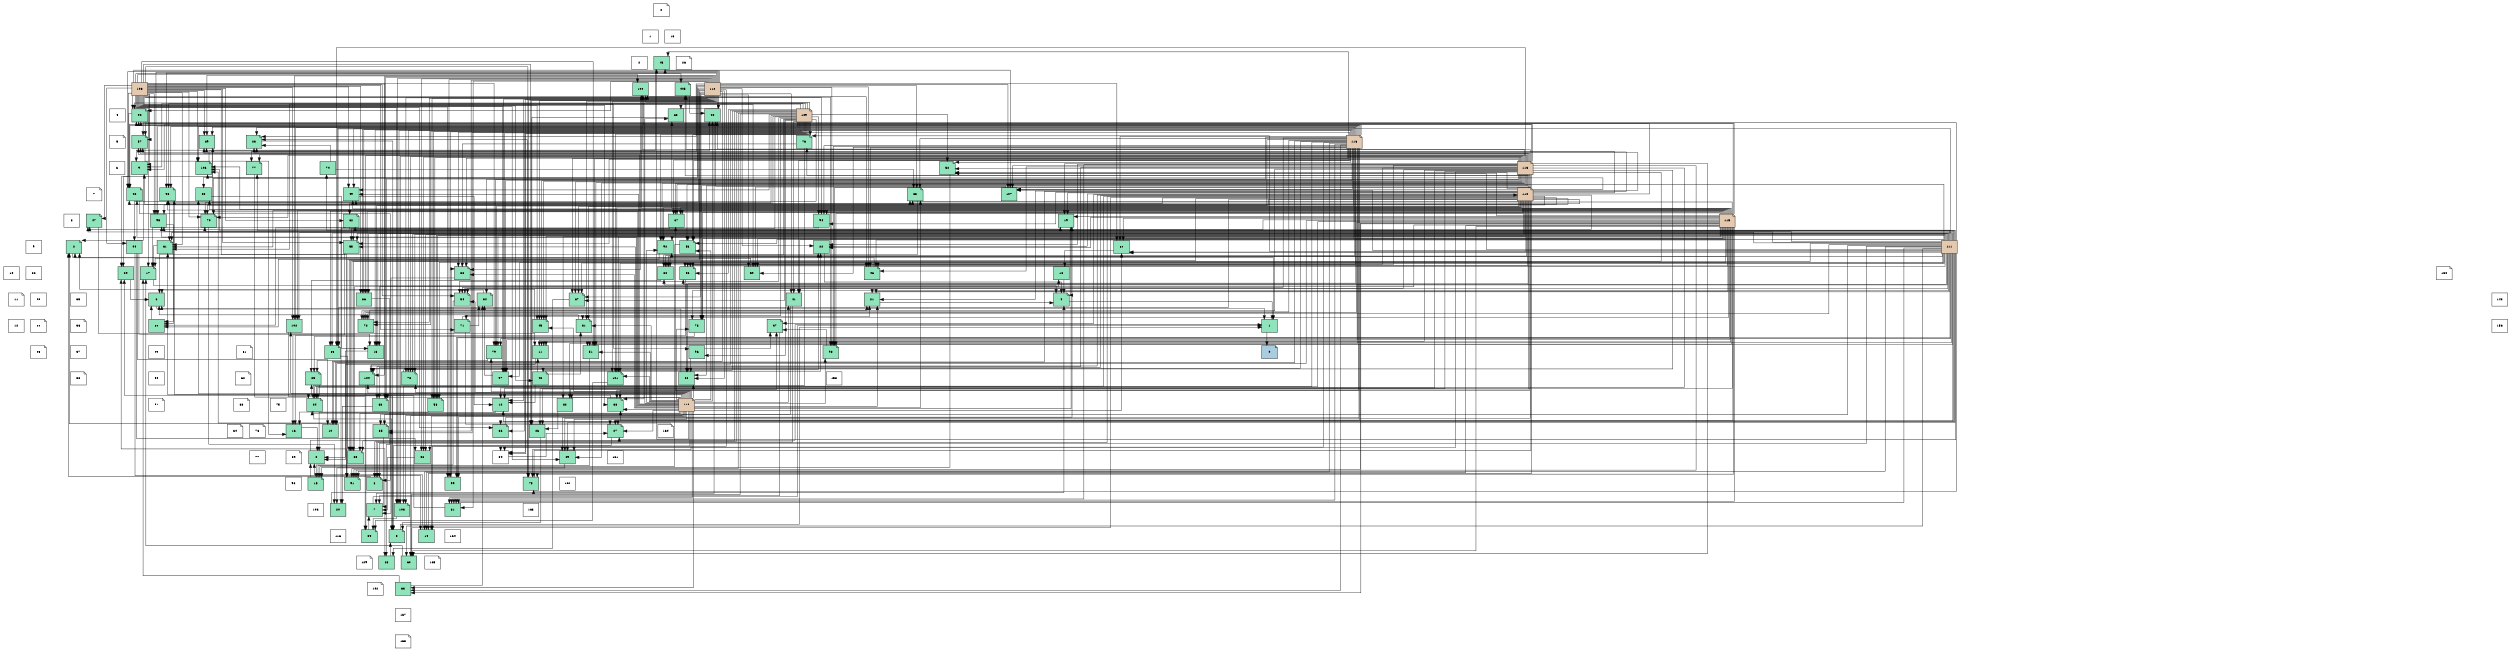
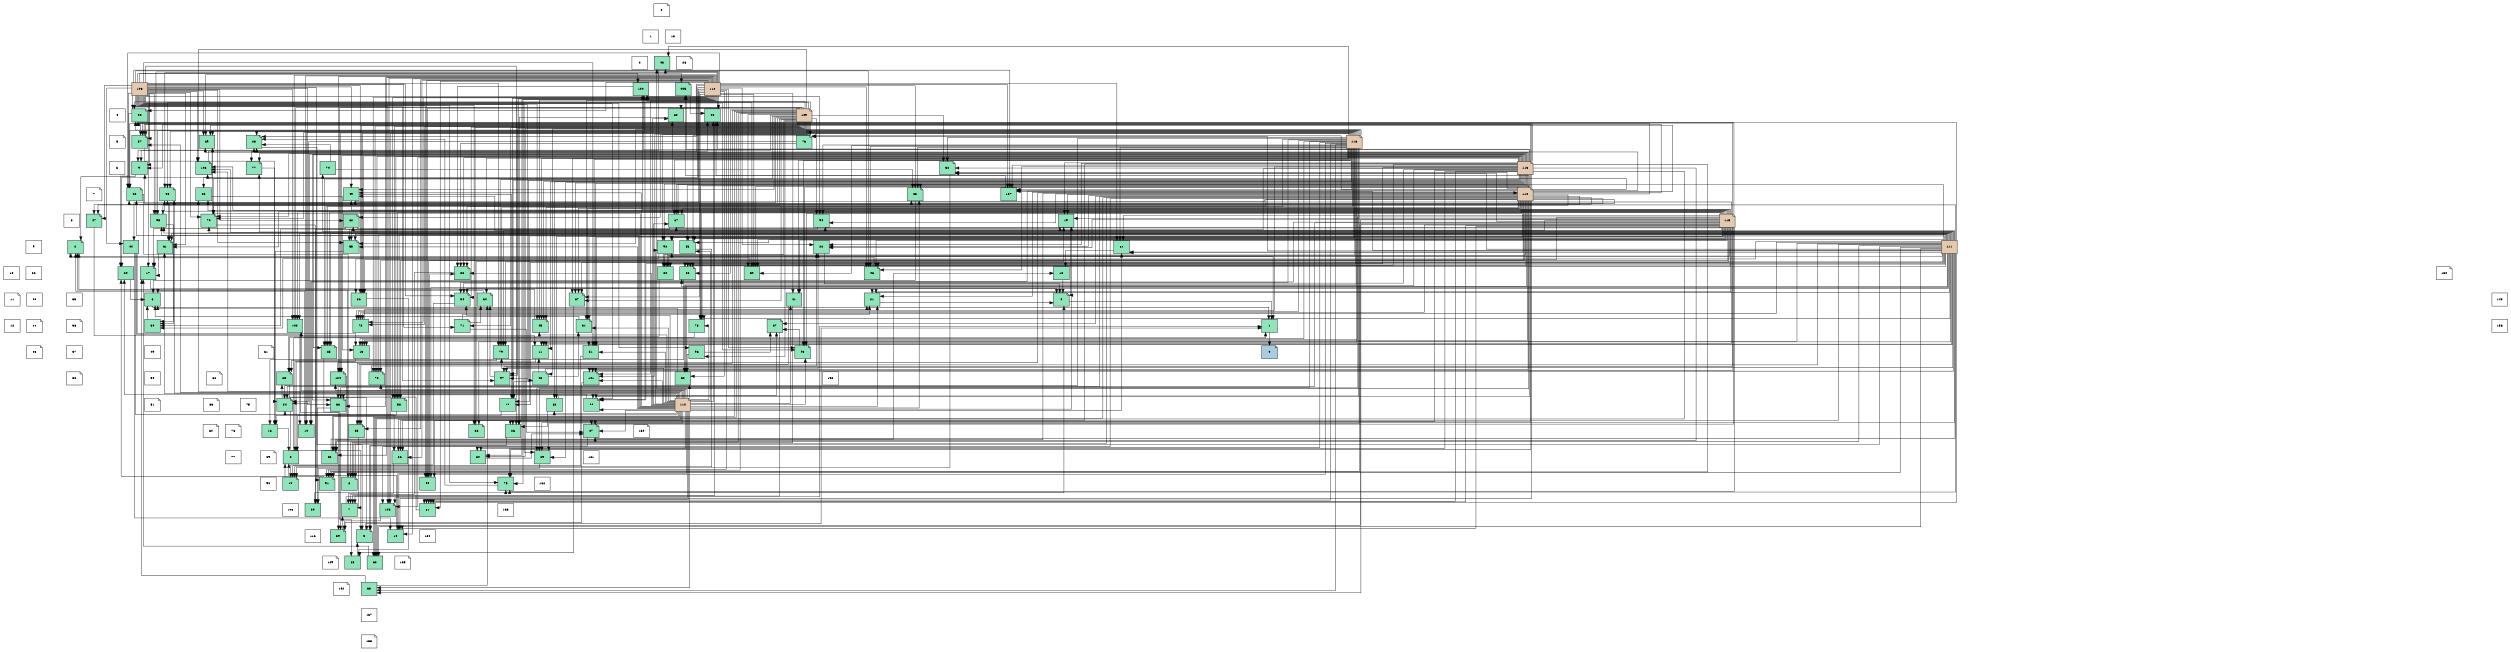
(794, 195) -> (748, 194)
(336, 423) -> (228, 385)
(501, 457) -> (478, 457)
